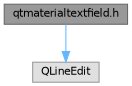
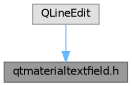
(66, 38) -> (66, 38)
